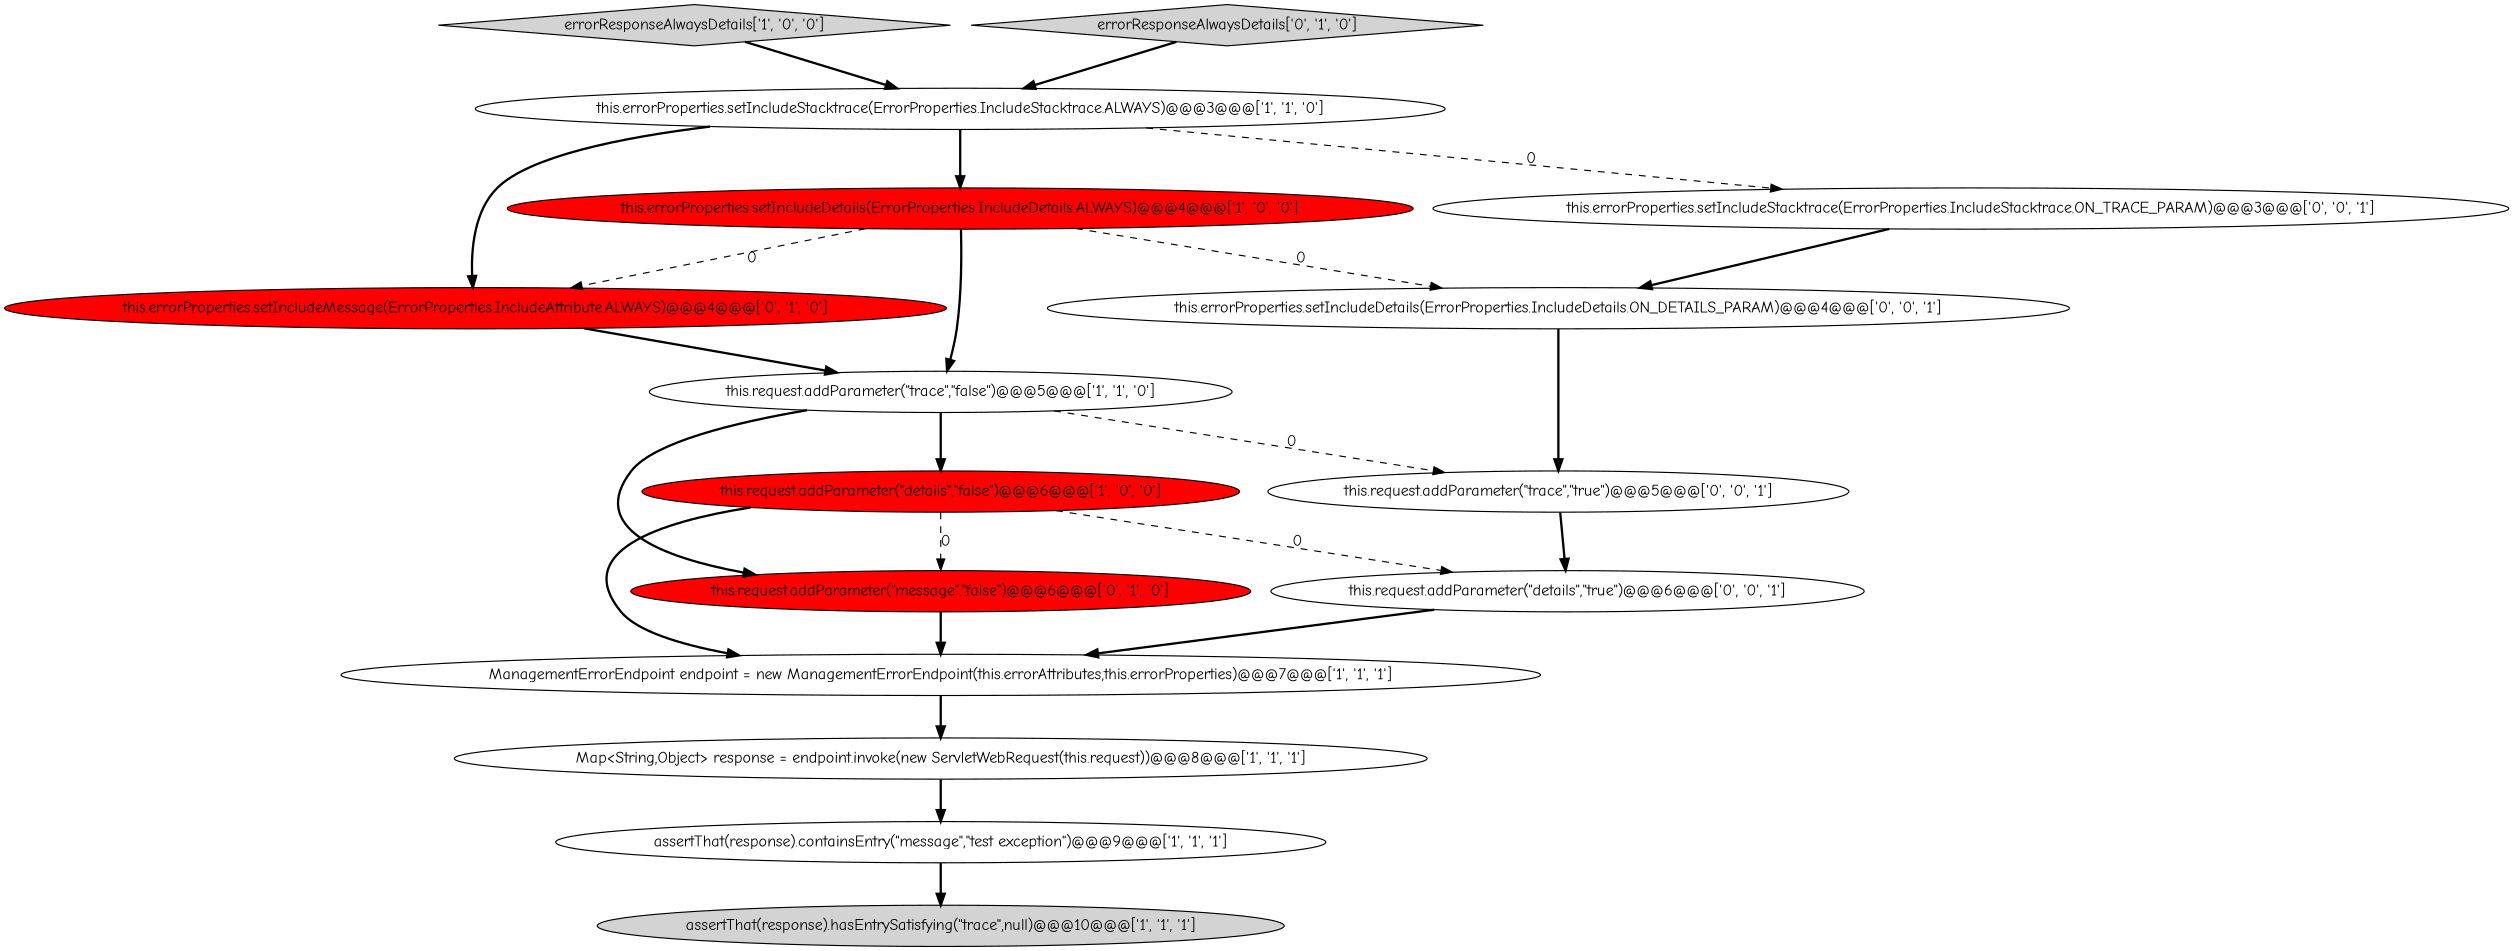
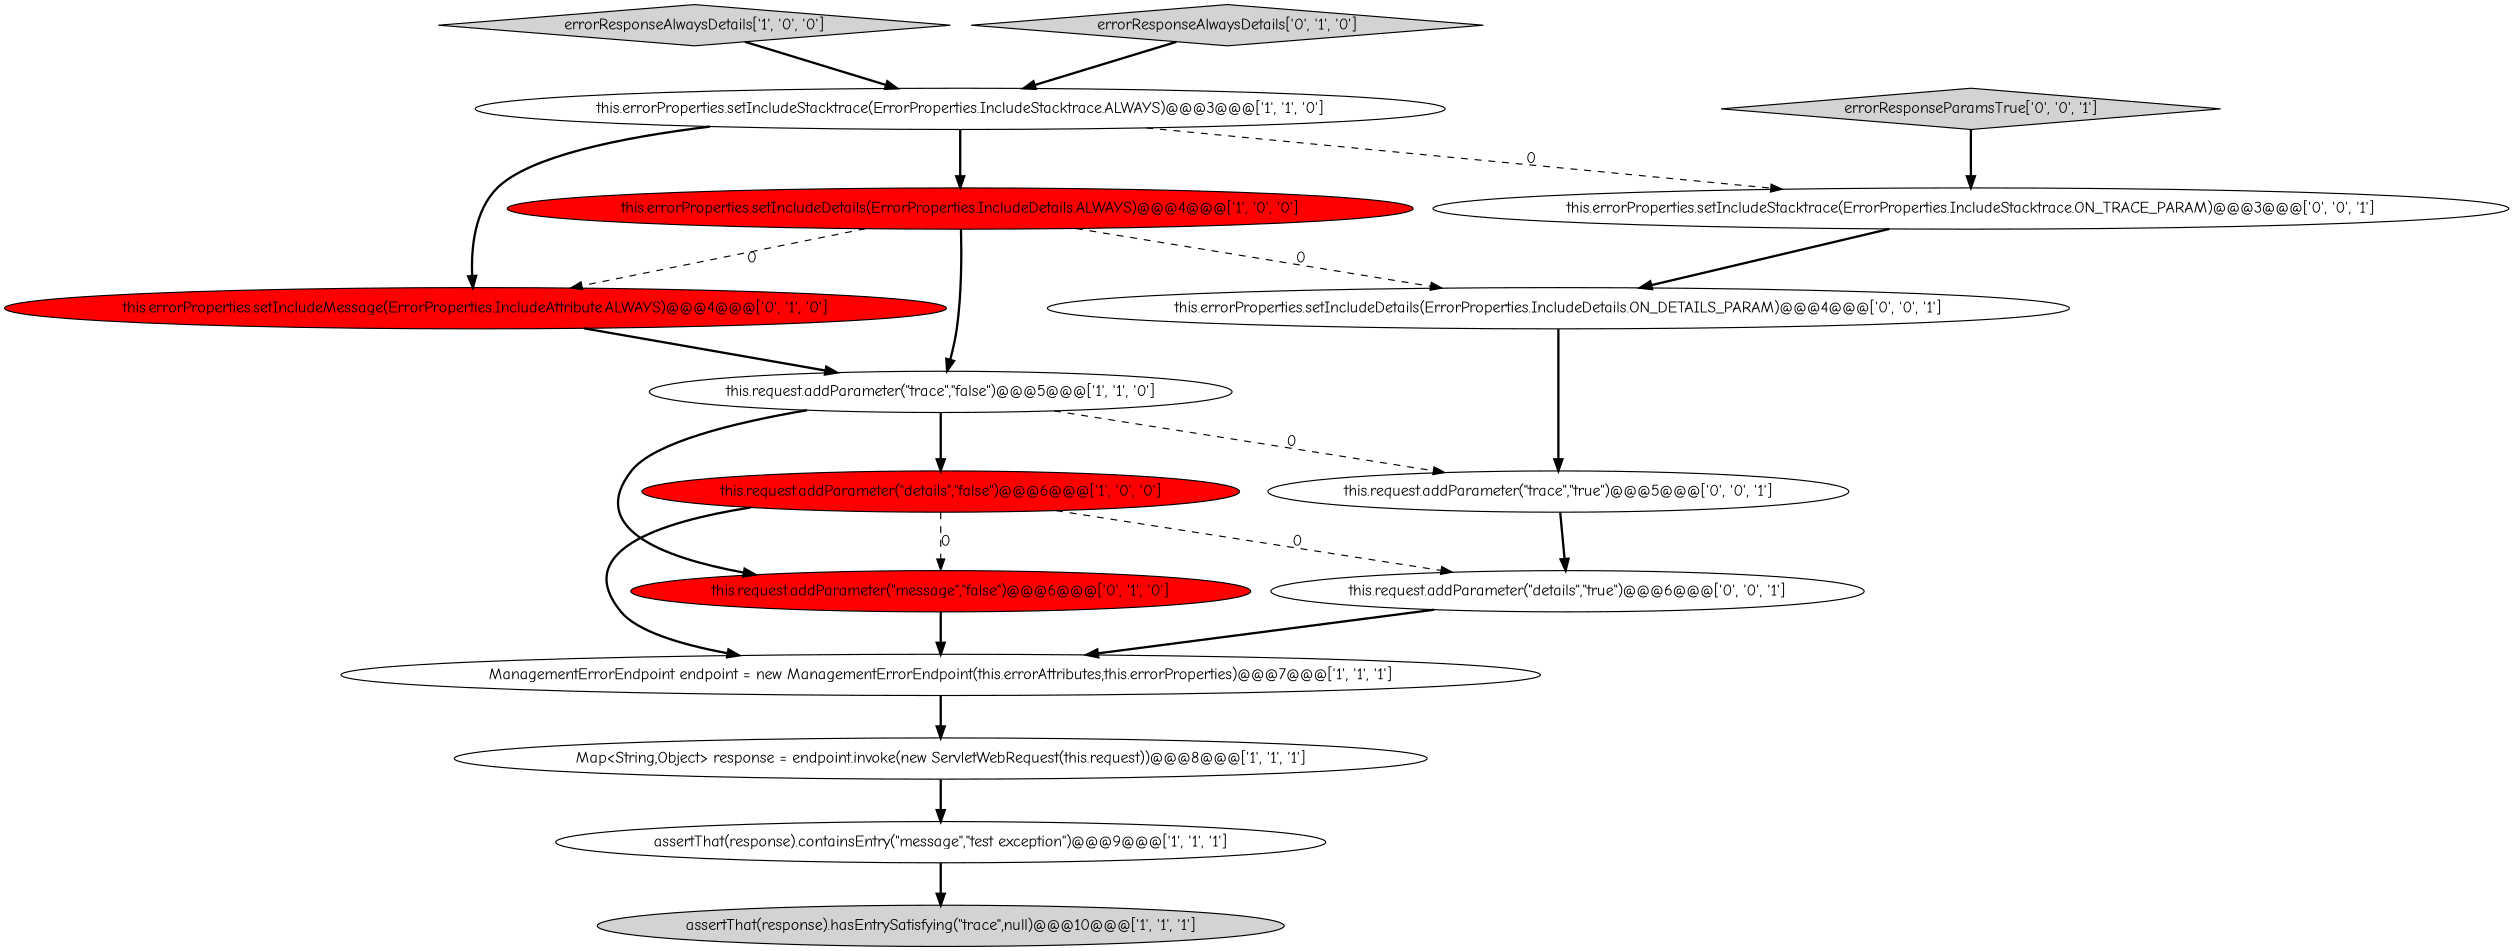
none -> (1971, 109)
